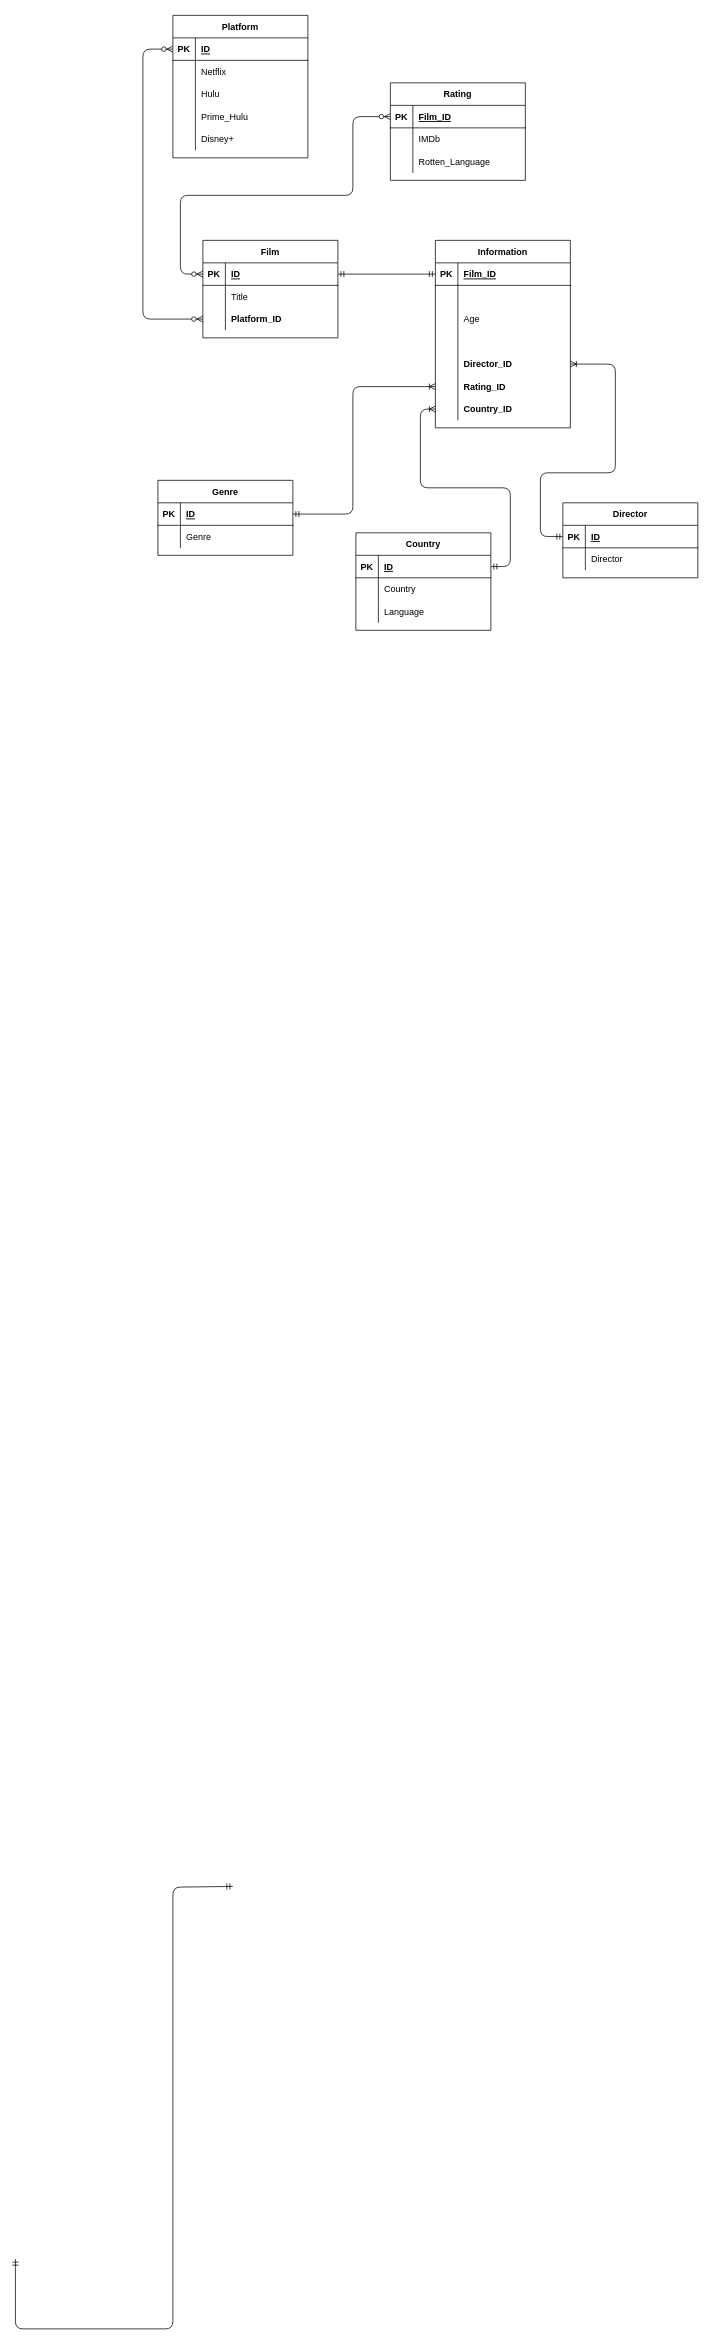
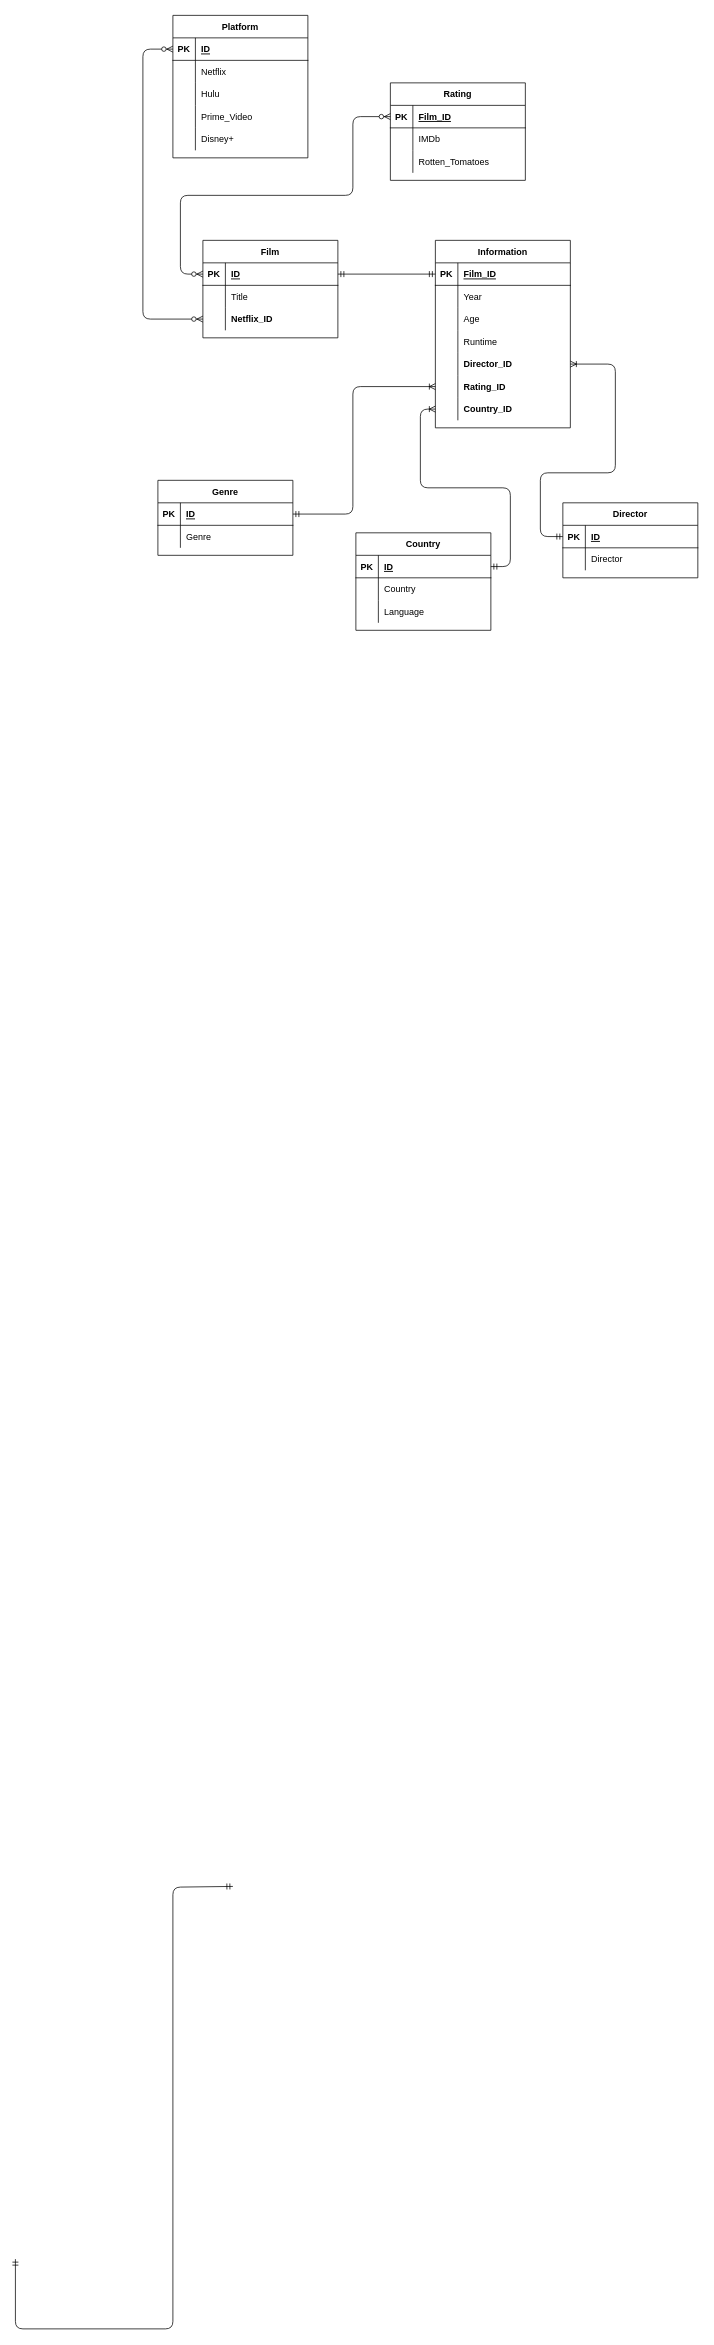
(224, 117) -> (226, 117)
(456, 162) -> (456, 162)
none -> (514, 297)
(258, 320) -> (254, 320)
none -> (514, 342)
